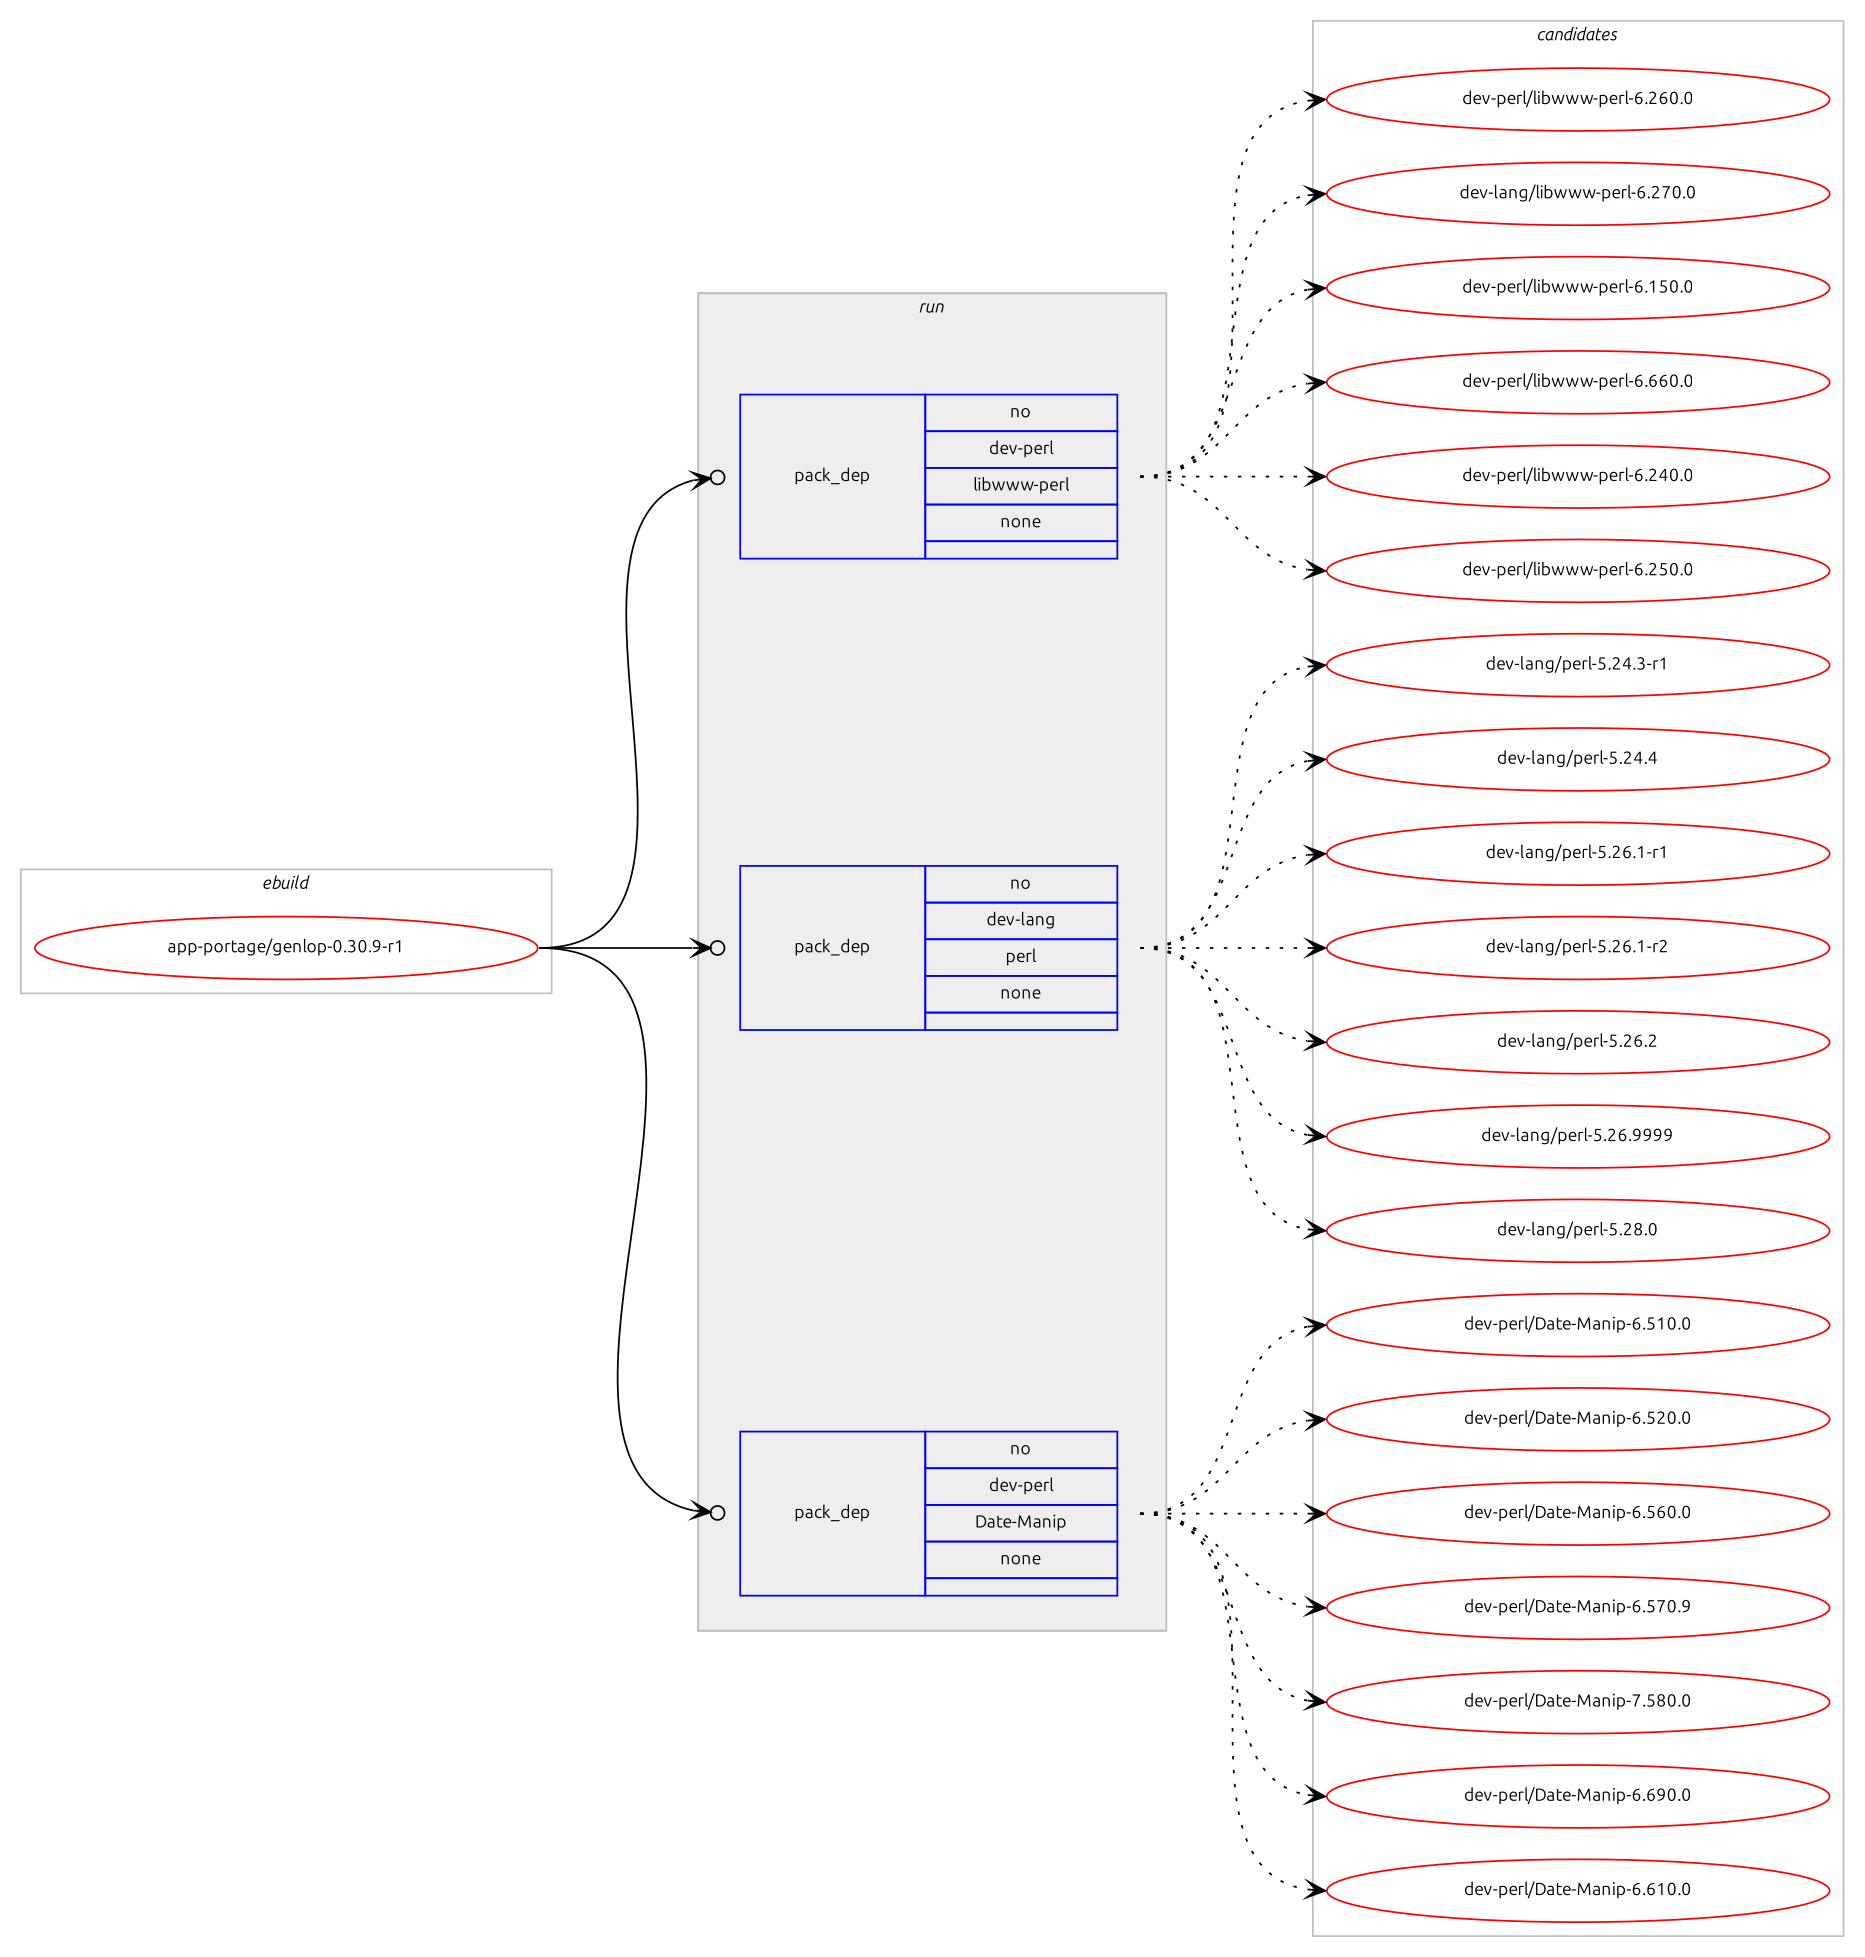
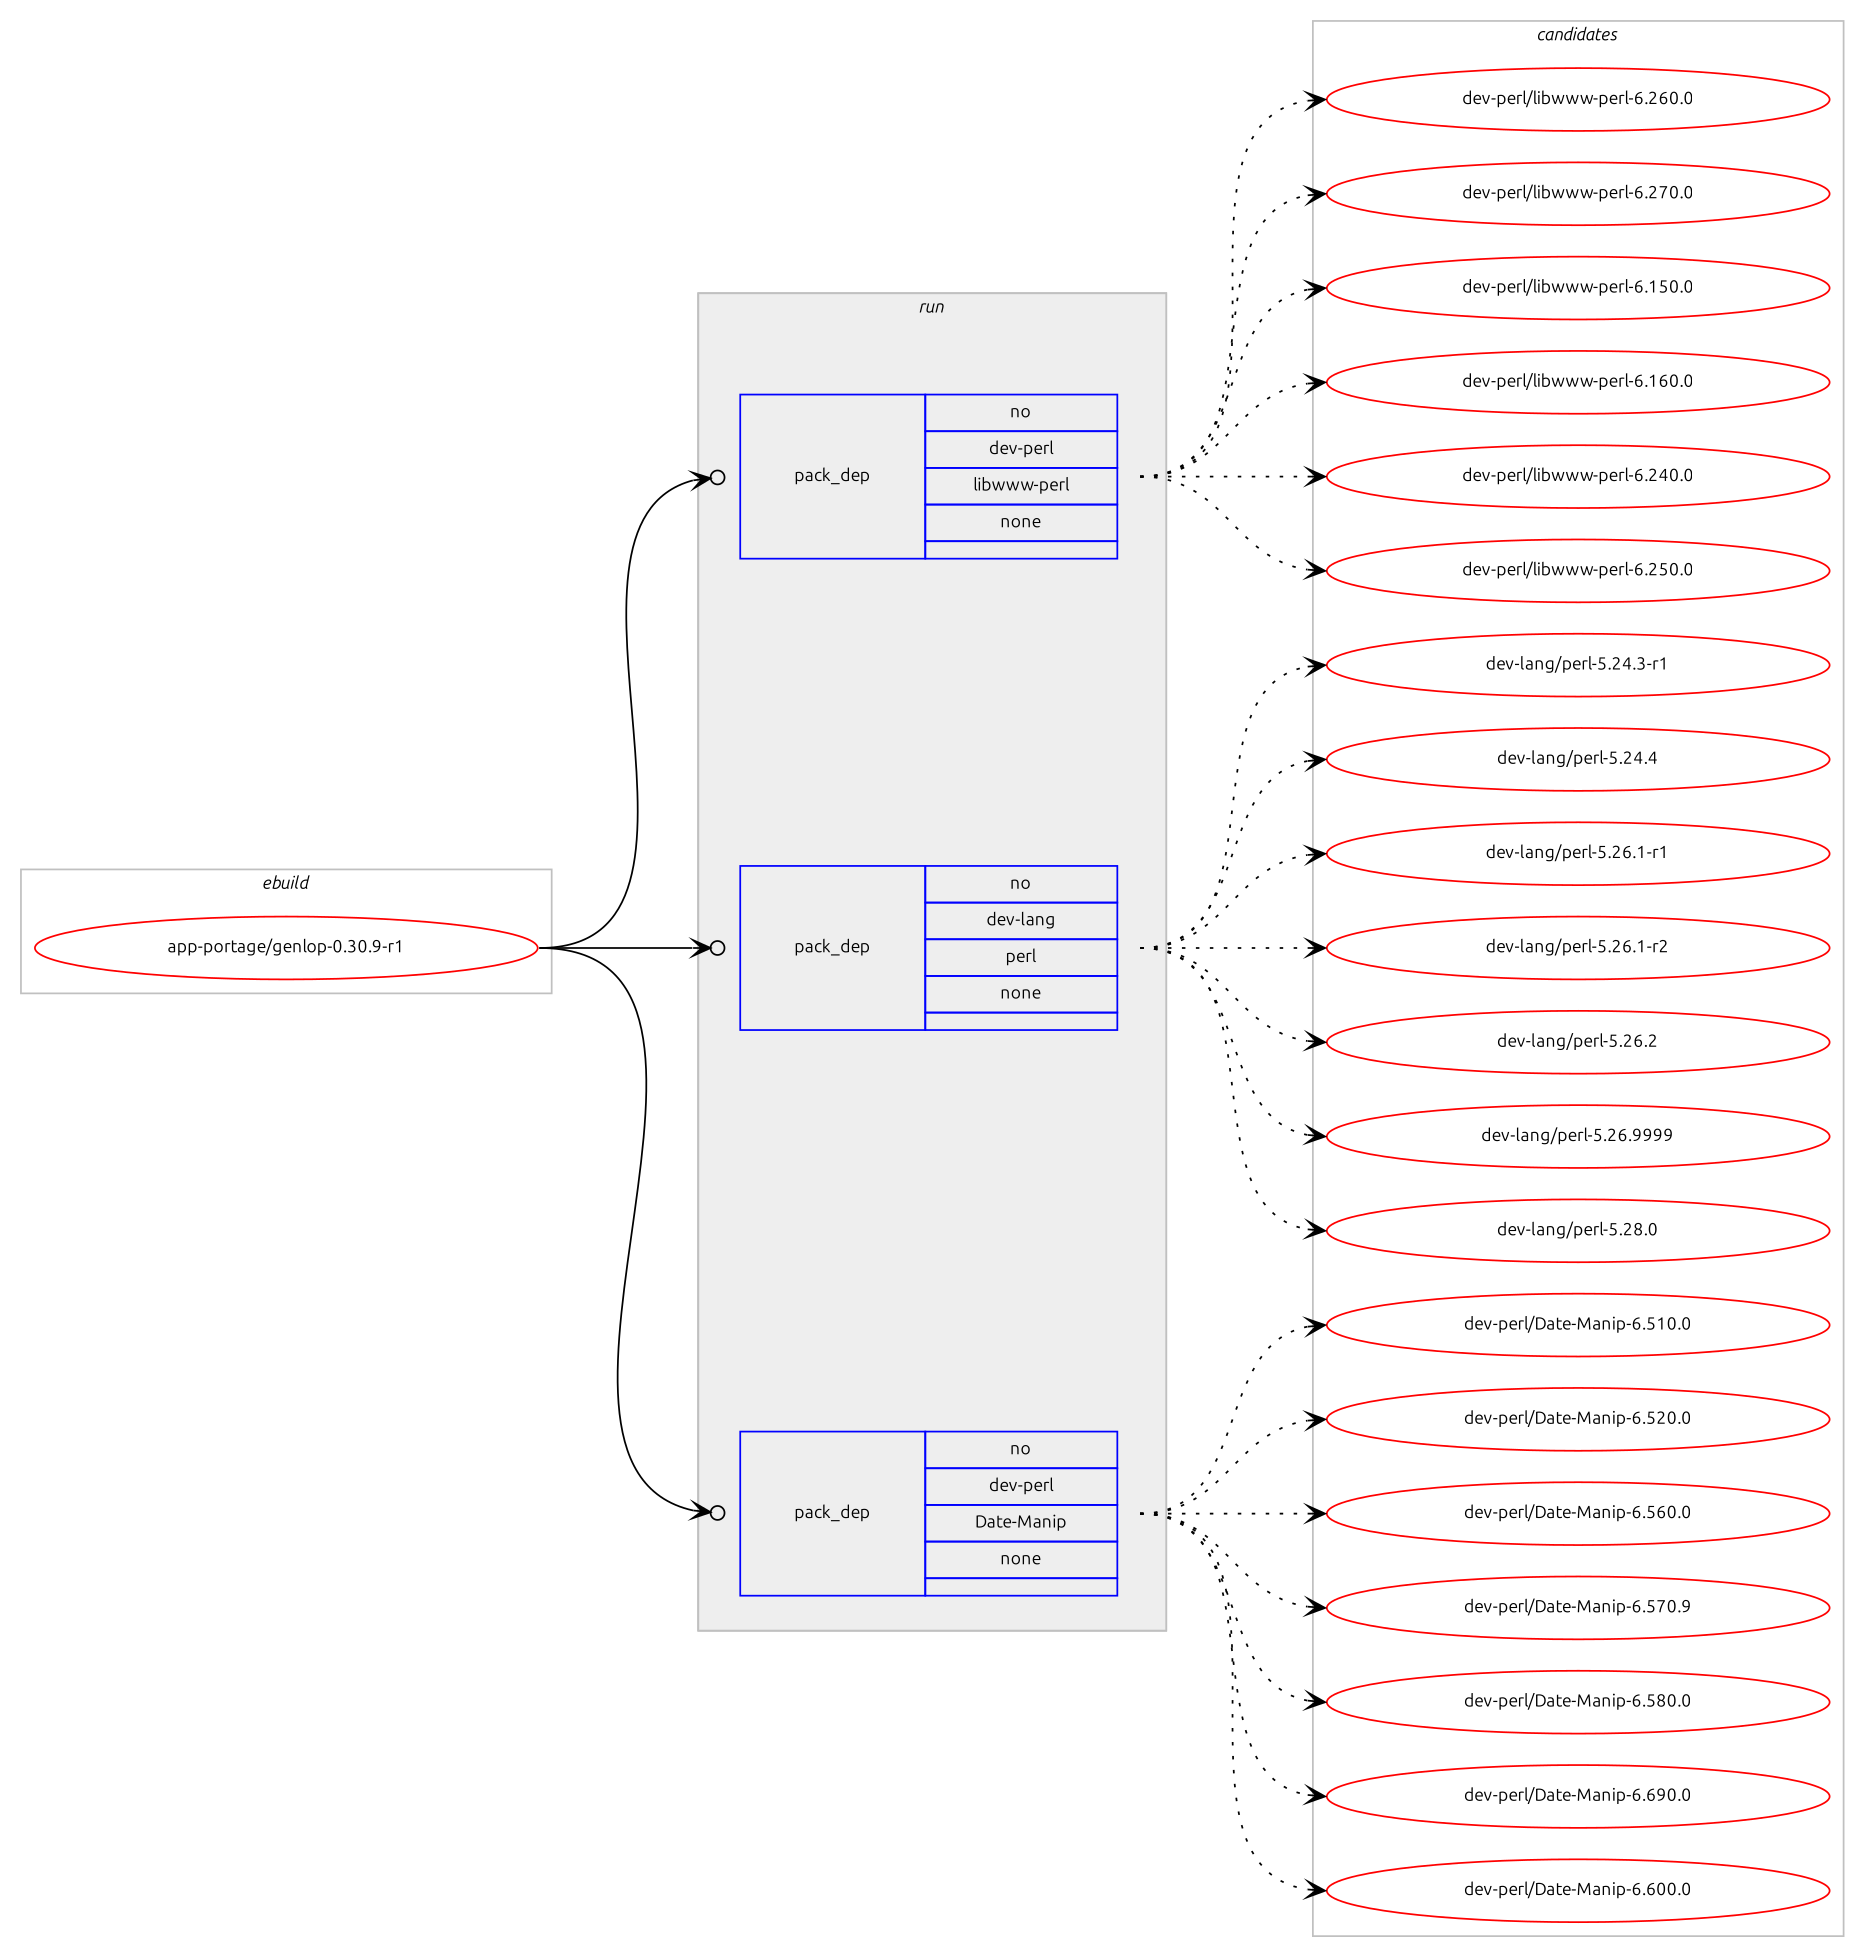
(1578, 194) -> (1578, 194)
(1578, 382) -> (1578, 382)
(1578, 1702) -> (1578, 1702)
(1578, 1891) -> (1578, 1891)
